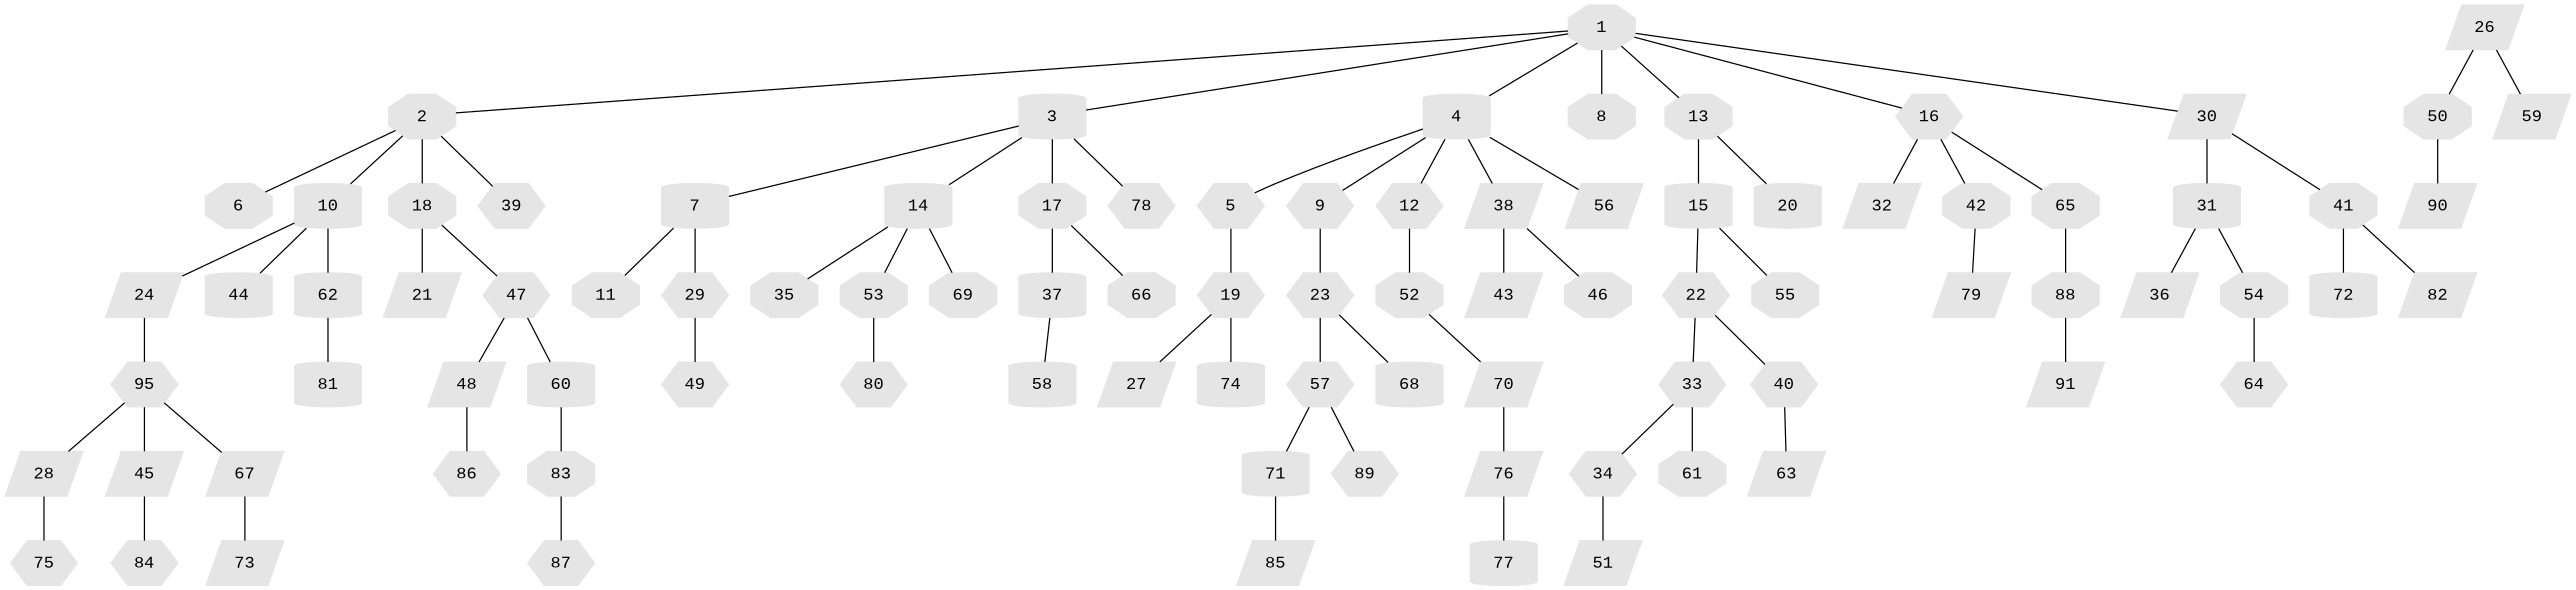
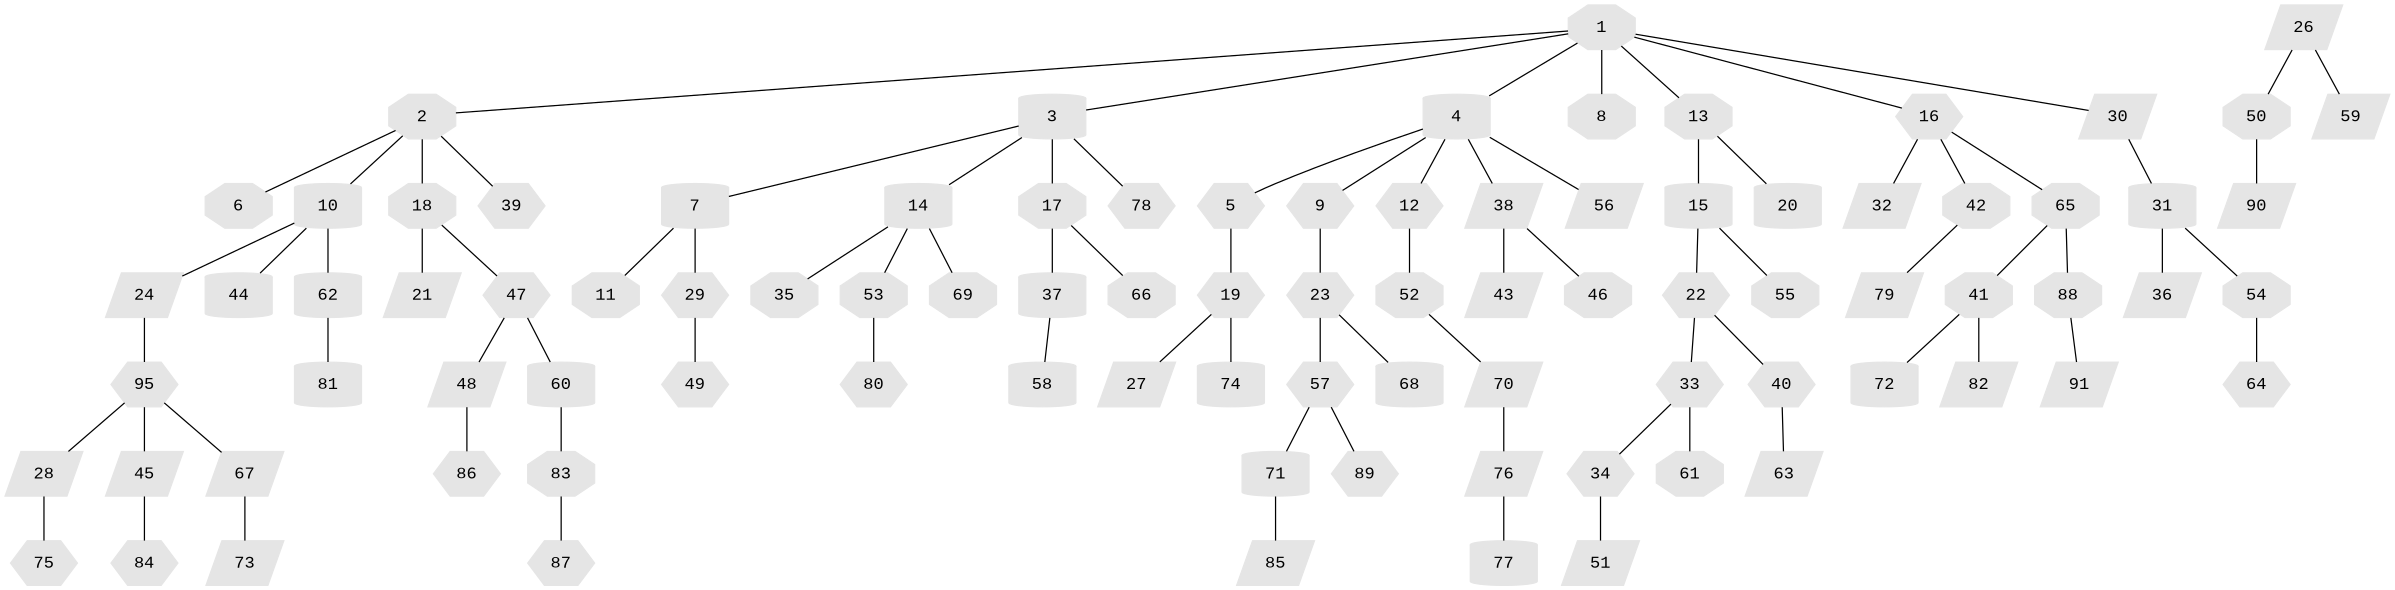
(2276, 162) -> (2022, 251)
